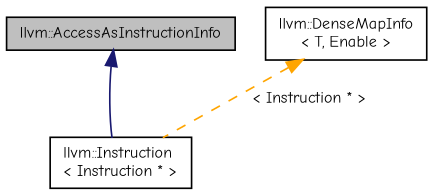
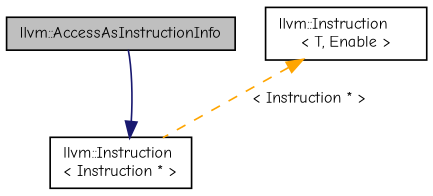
(346, 34) -> (346, 34)
(110, 102) -> (132, 85)
